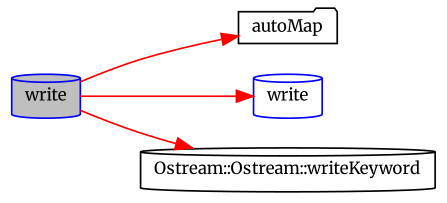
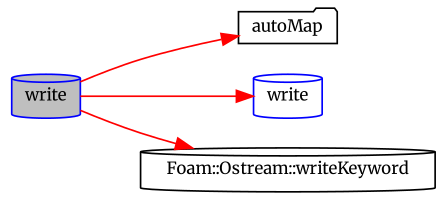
(288, 170) -> (288, 170)
